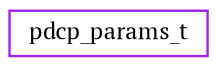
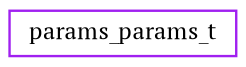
(109, 33) -> (123, 33)
